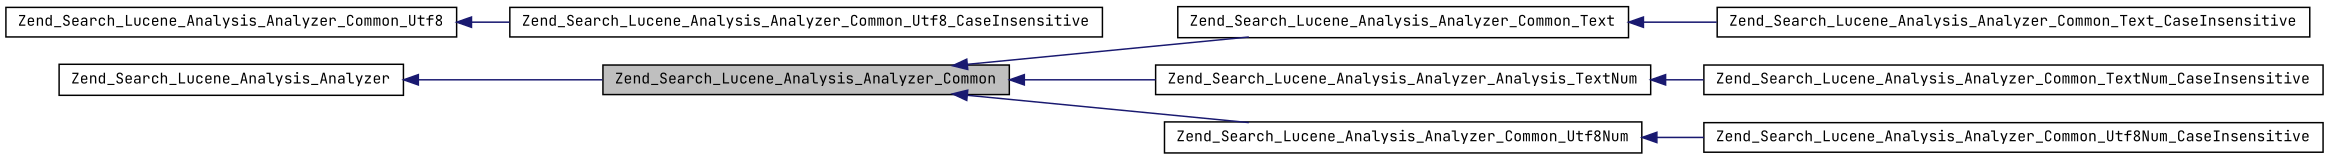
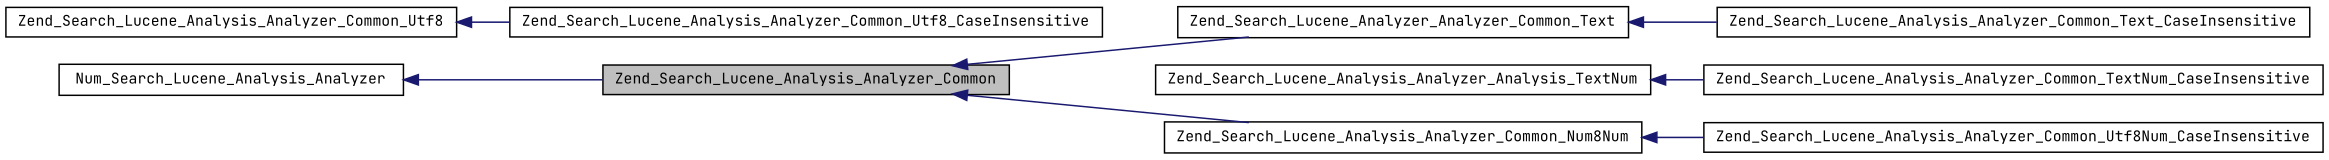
(1403, 22) -> (1403, 22)
(231, 80) -> (231, 80)
(1090, 80) -> none
(1403, 137) -> (1403, 137)
